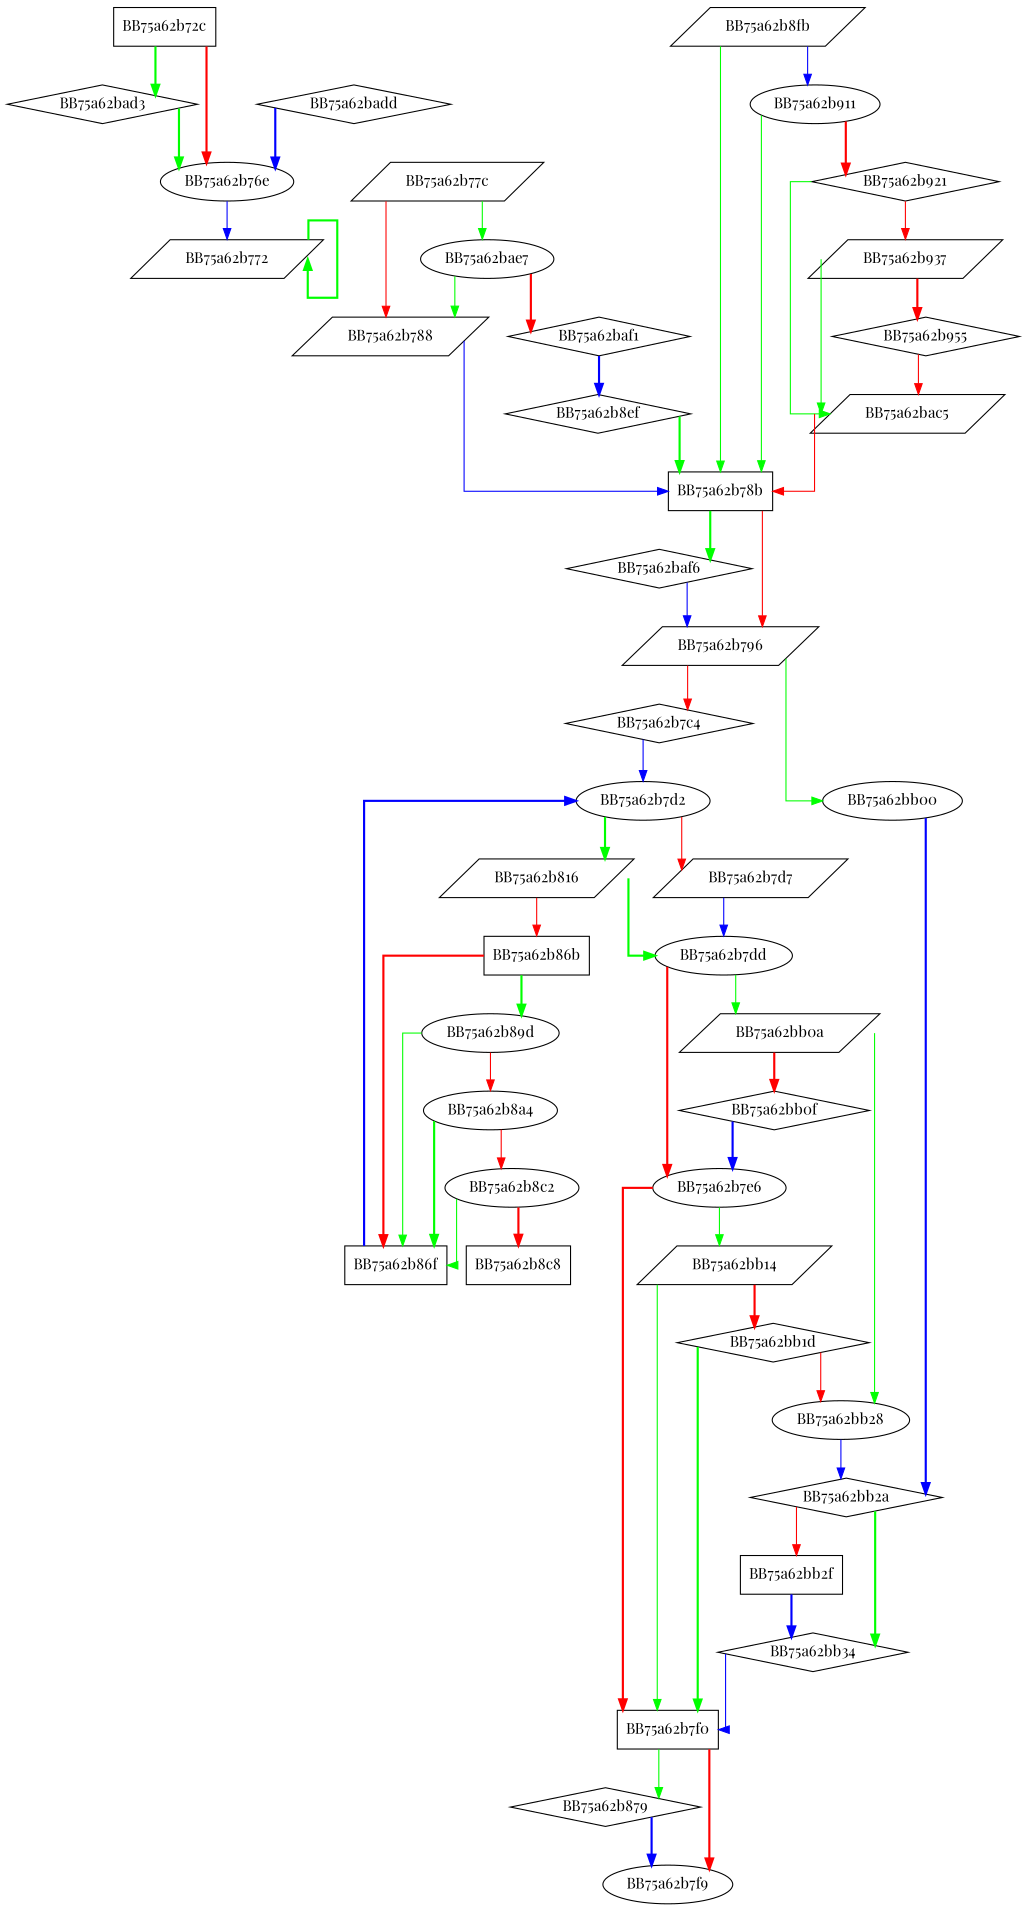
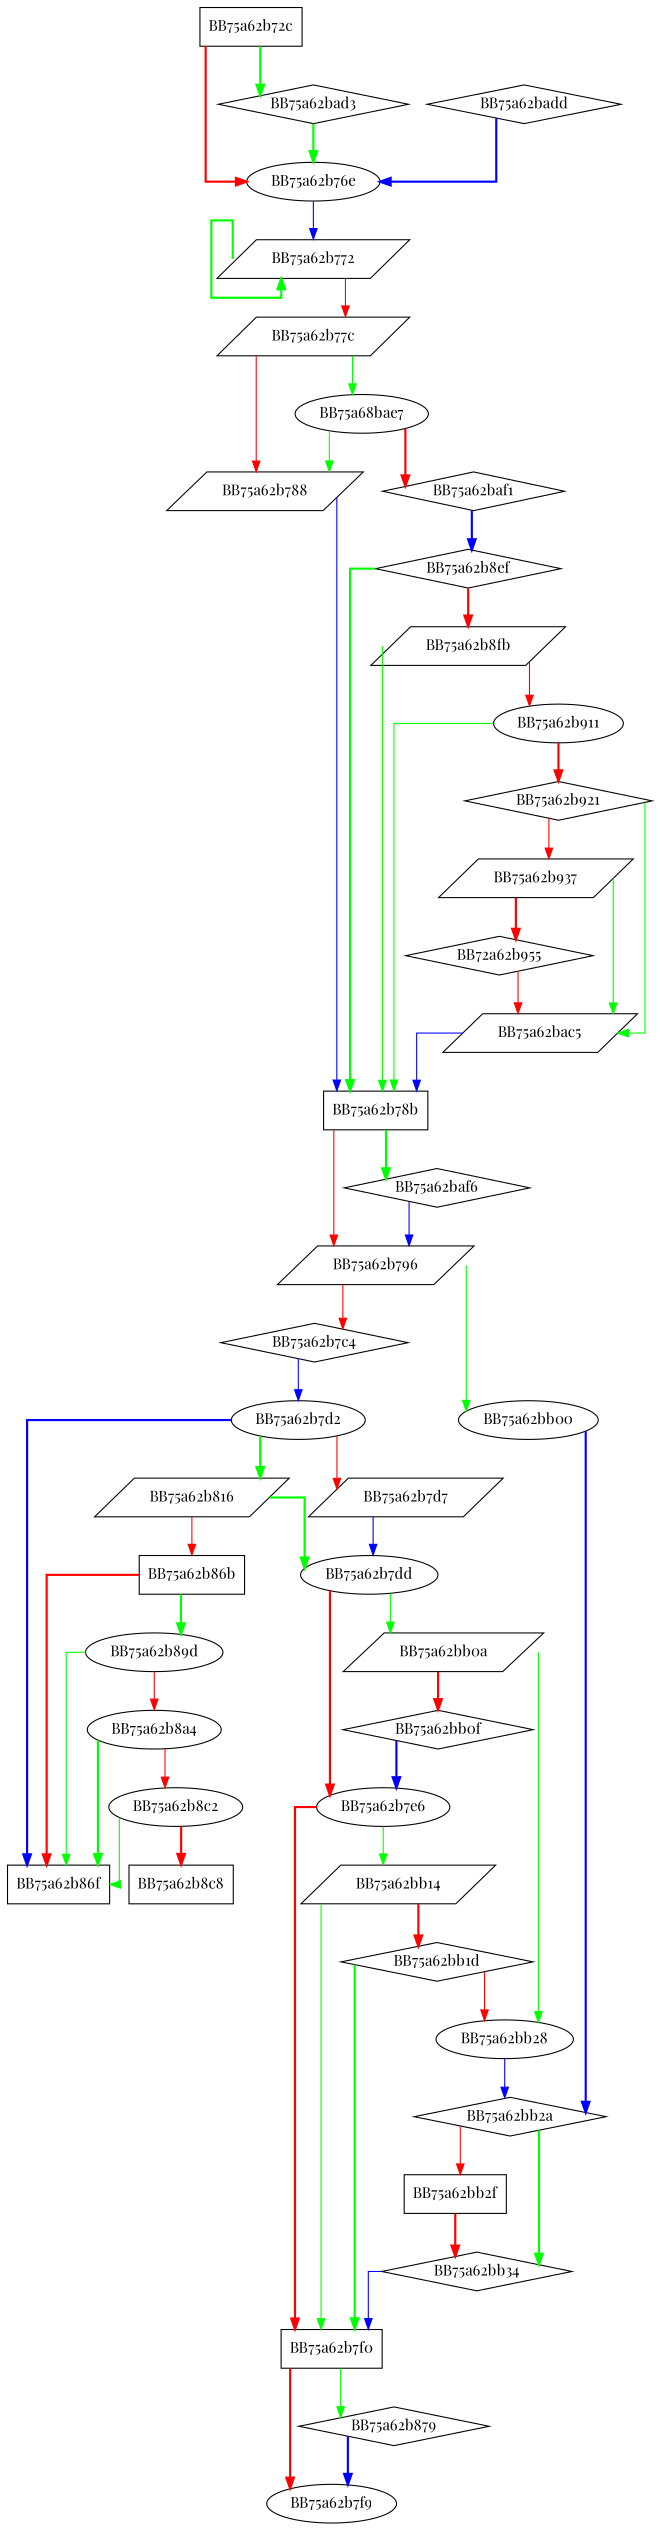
(808, 60) -> (529, 678)
(487, 259) -> (362, 414)
none -> (345, 292)
(926, 336) -> (499, 956)
(815, 468) -> (417, 1034)
none -> (468, 602)
(364, 923) -> (27, 1535)
(791, 1610) -> (455, 2230)
